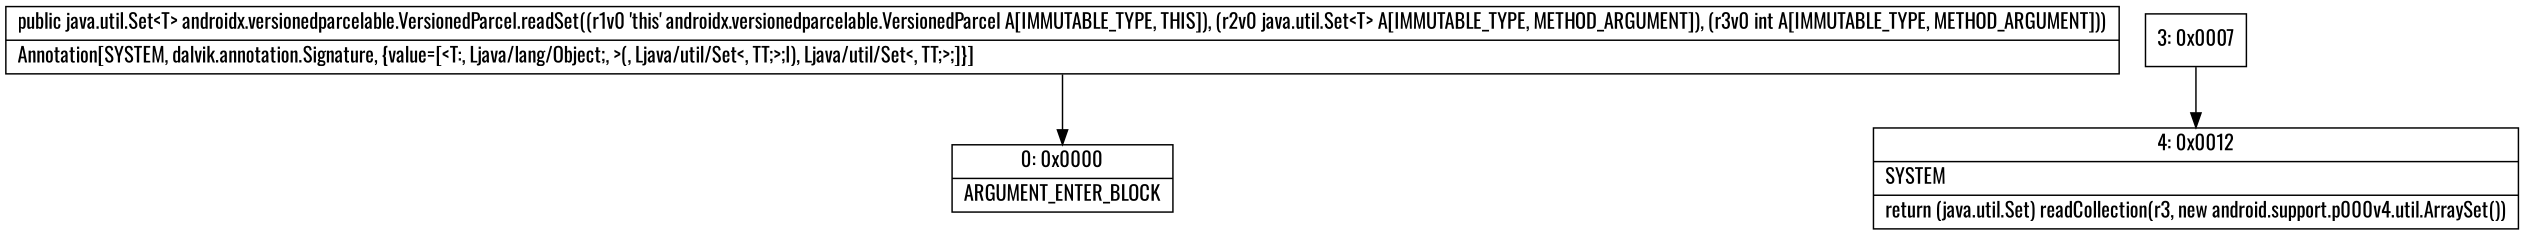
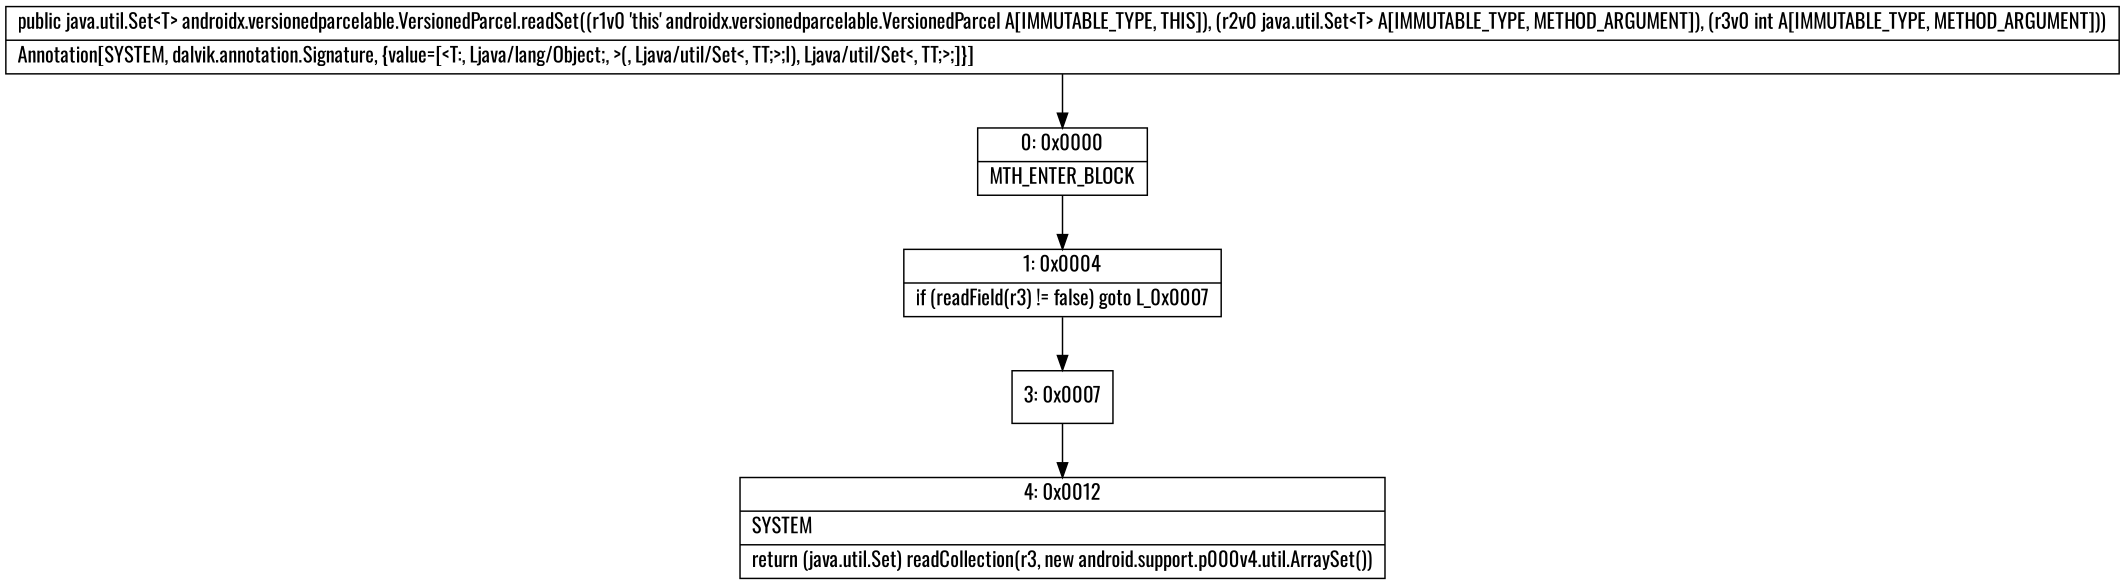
(1063, 195) -> (1063, 178)
none -> (1063, 283)
